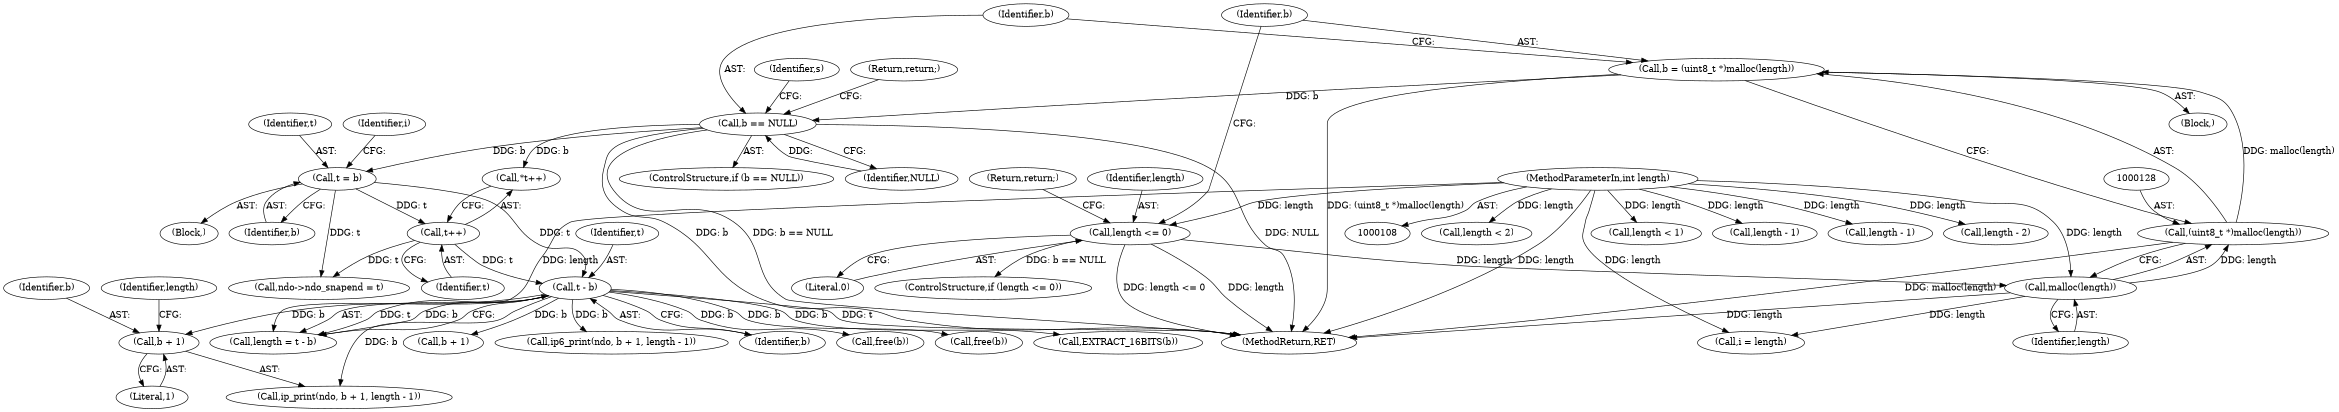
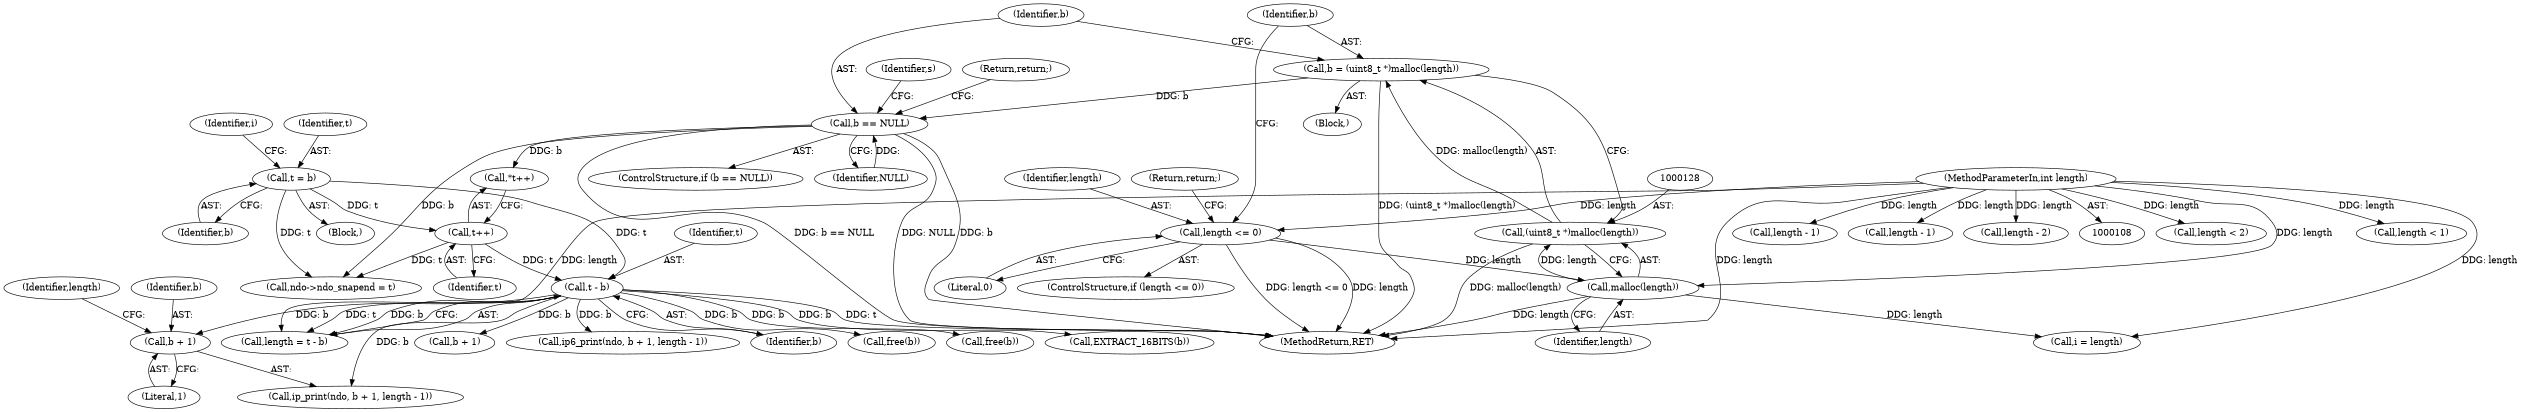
(536, 141) -> (520, 146)
(1066, 261) -> (1190, 261)
